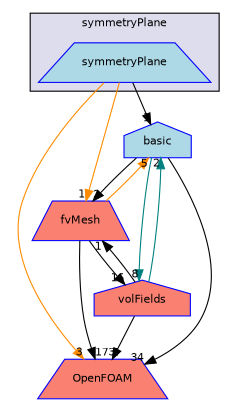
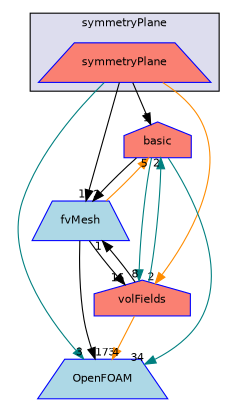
(125, 63) -> (125, 63)
(104, 136) -> (104, 136)
(158, 142) -> (158, 142)
none -> (208, 175)
(20, 211) -> (20, 211)
(81, 221) -> (81, 221)
(210, 266) -> (210, 266)
(126, 333) -> (126, 333)
(103, 379) -> (103, 379)
